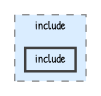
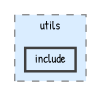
(50, 26) -> (50, 26)
